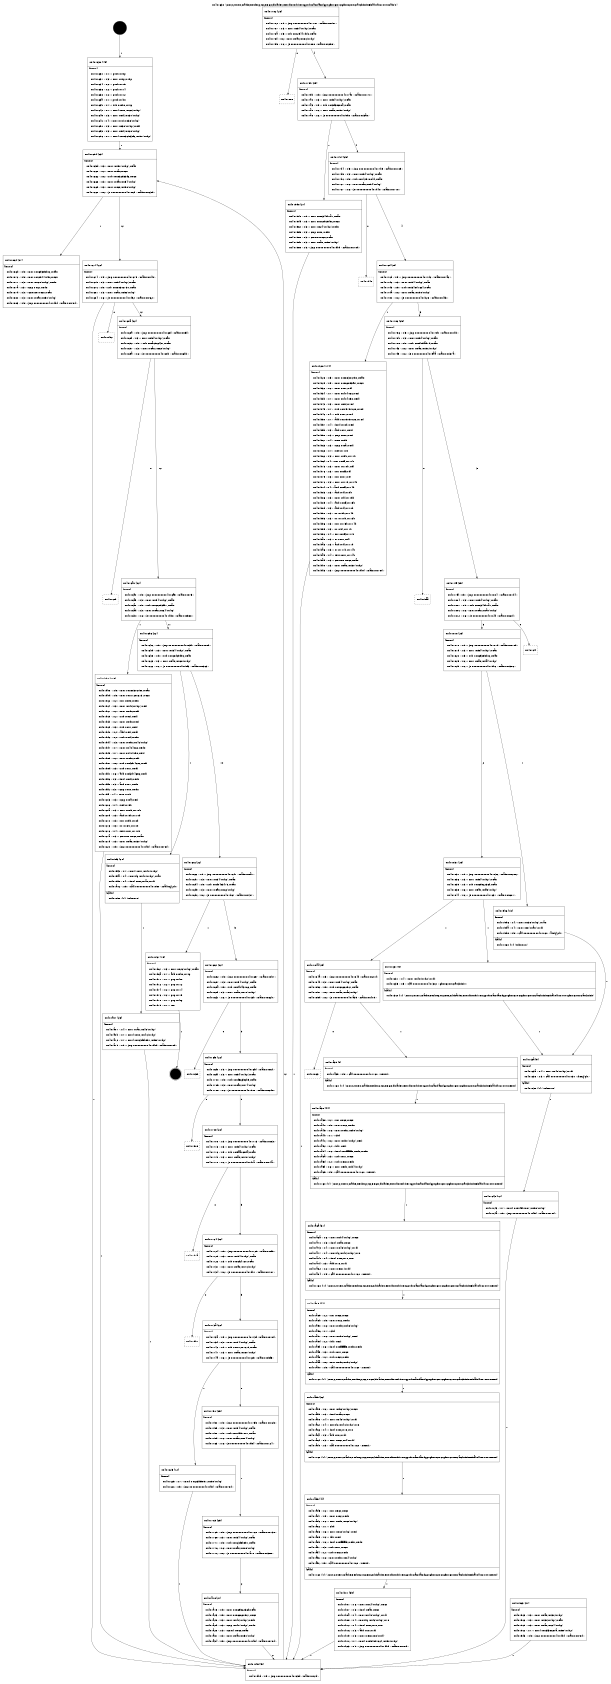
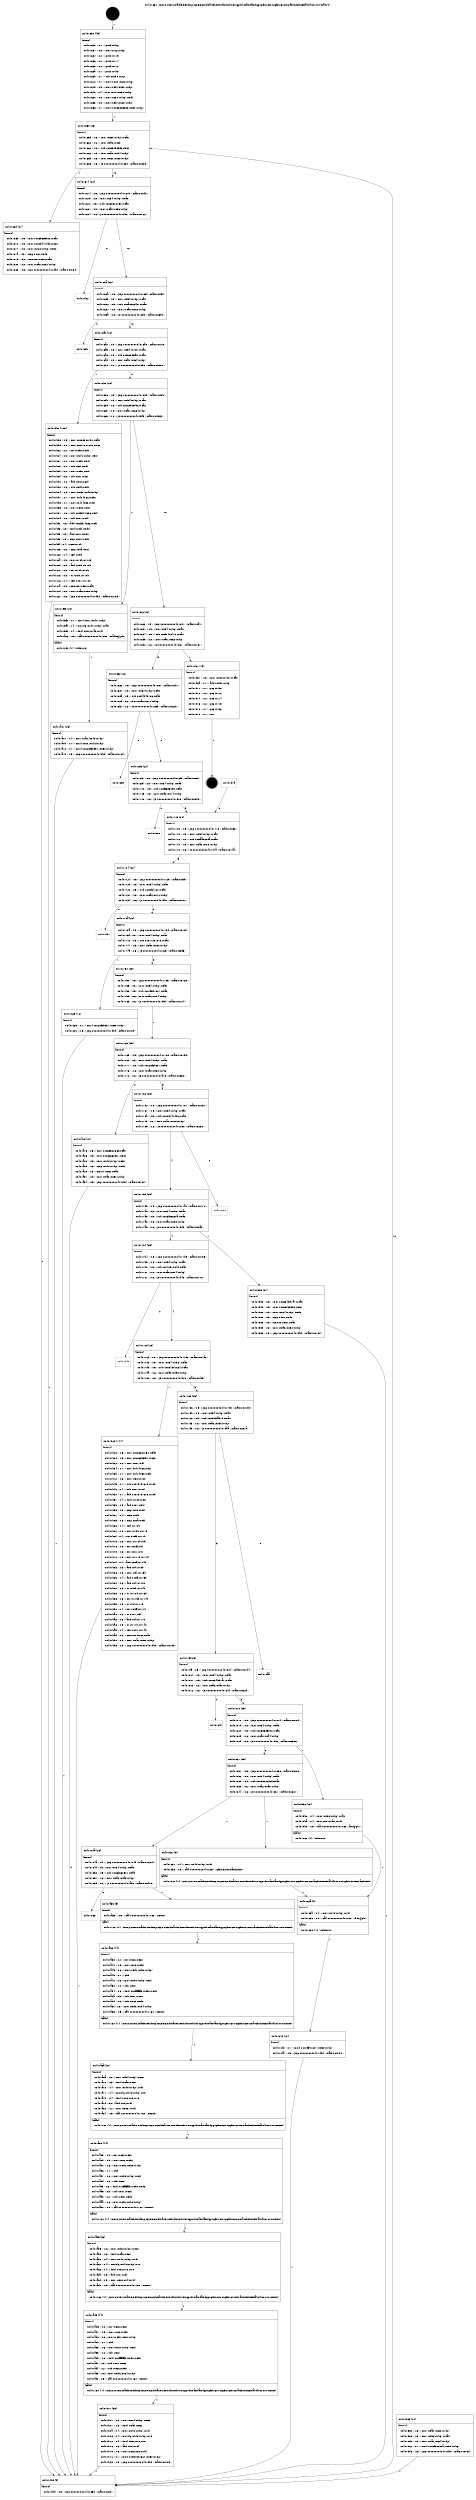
(93, 1050) -> (41, 1376)
none -> (161, 1084)
(207, 1207) -> (222, 800)
